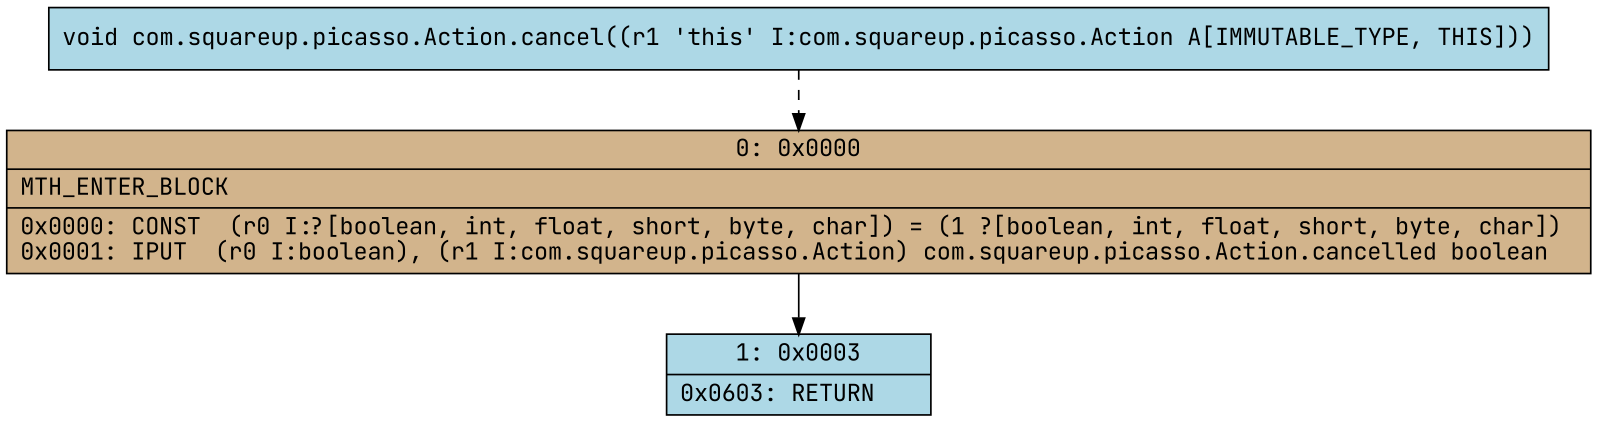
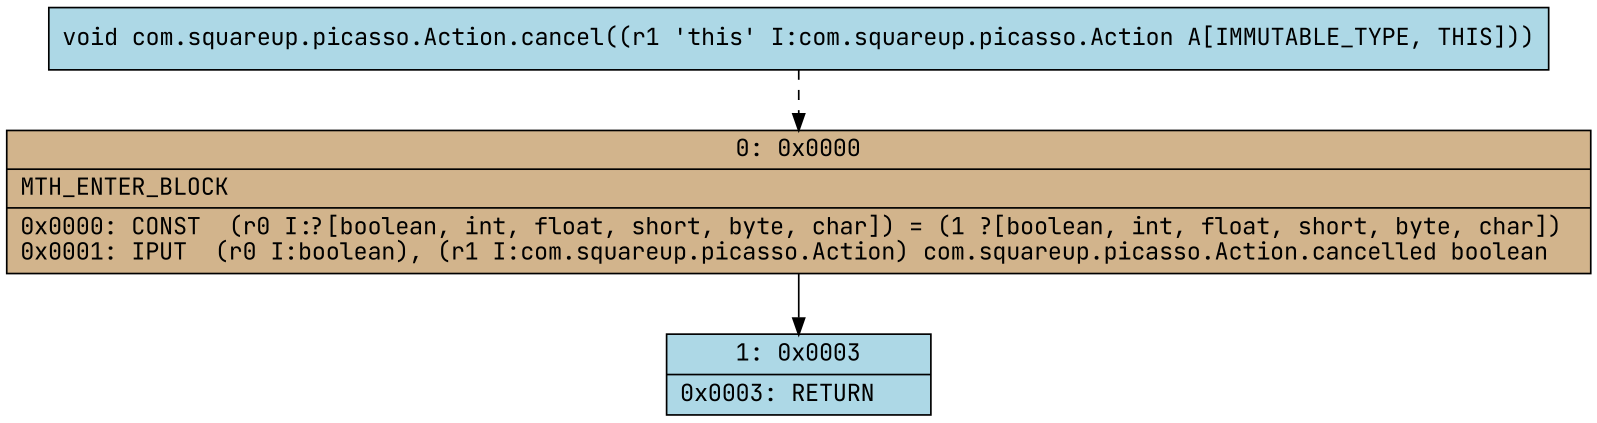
(799, 394) -> (799, 394)
